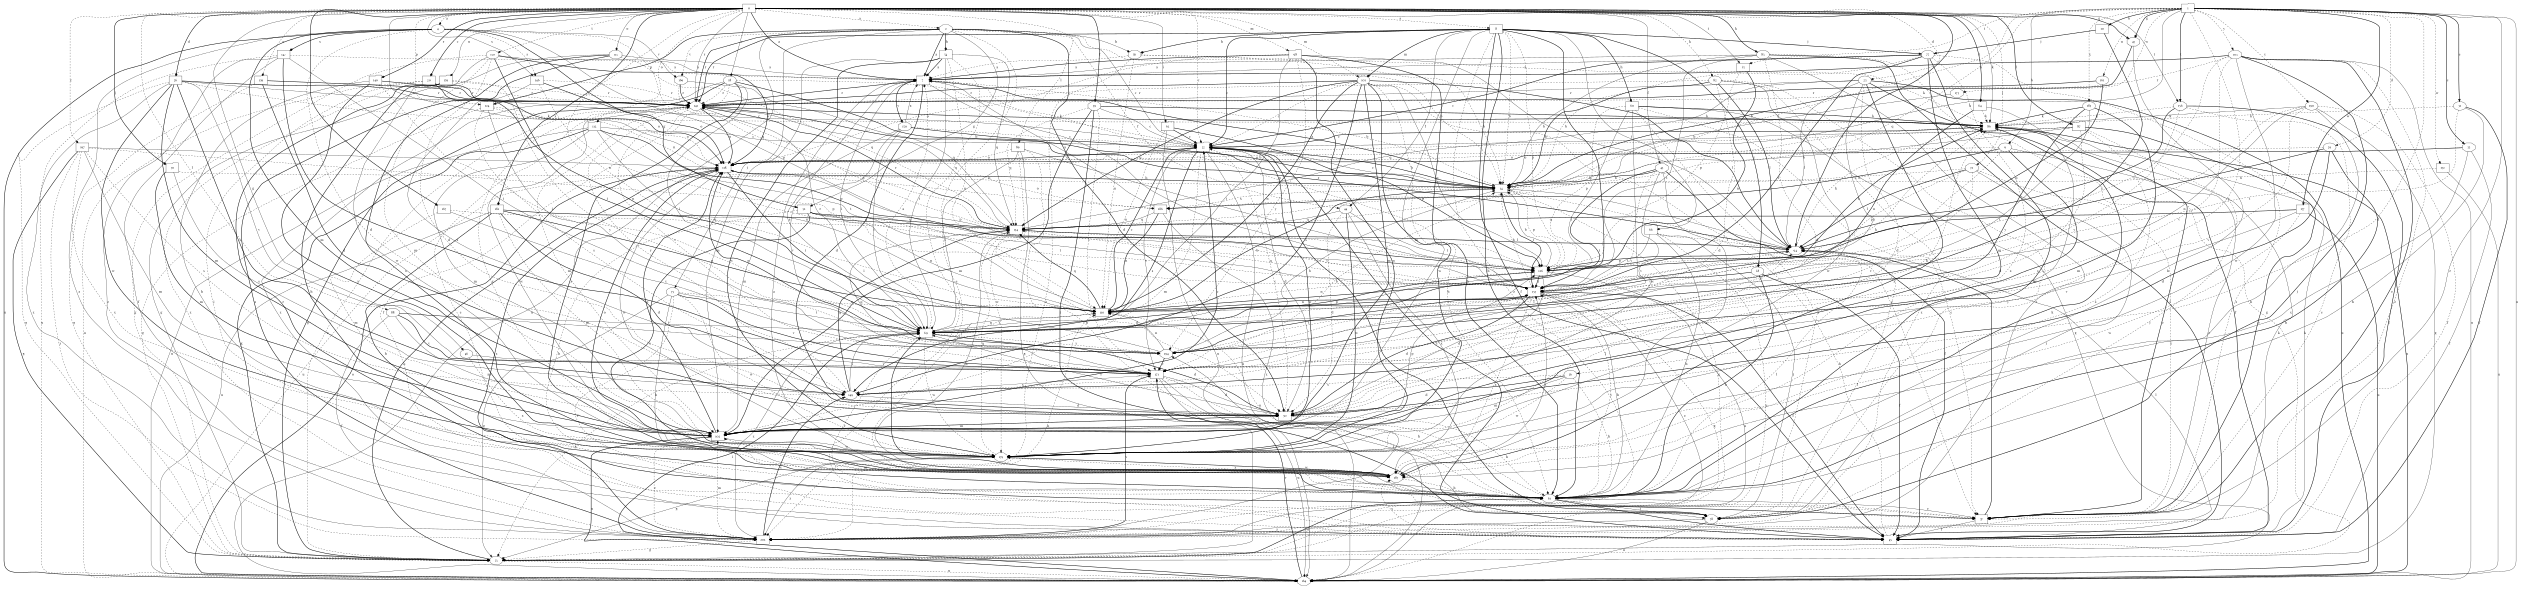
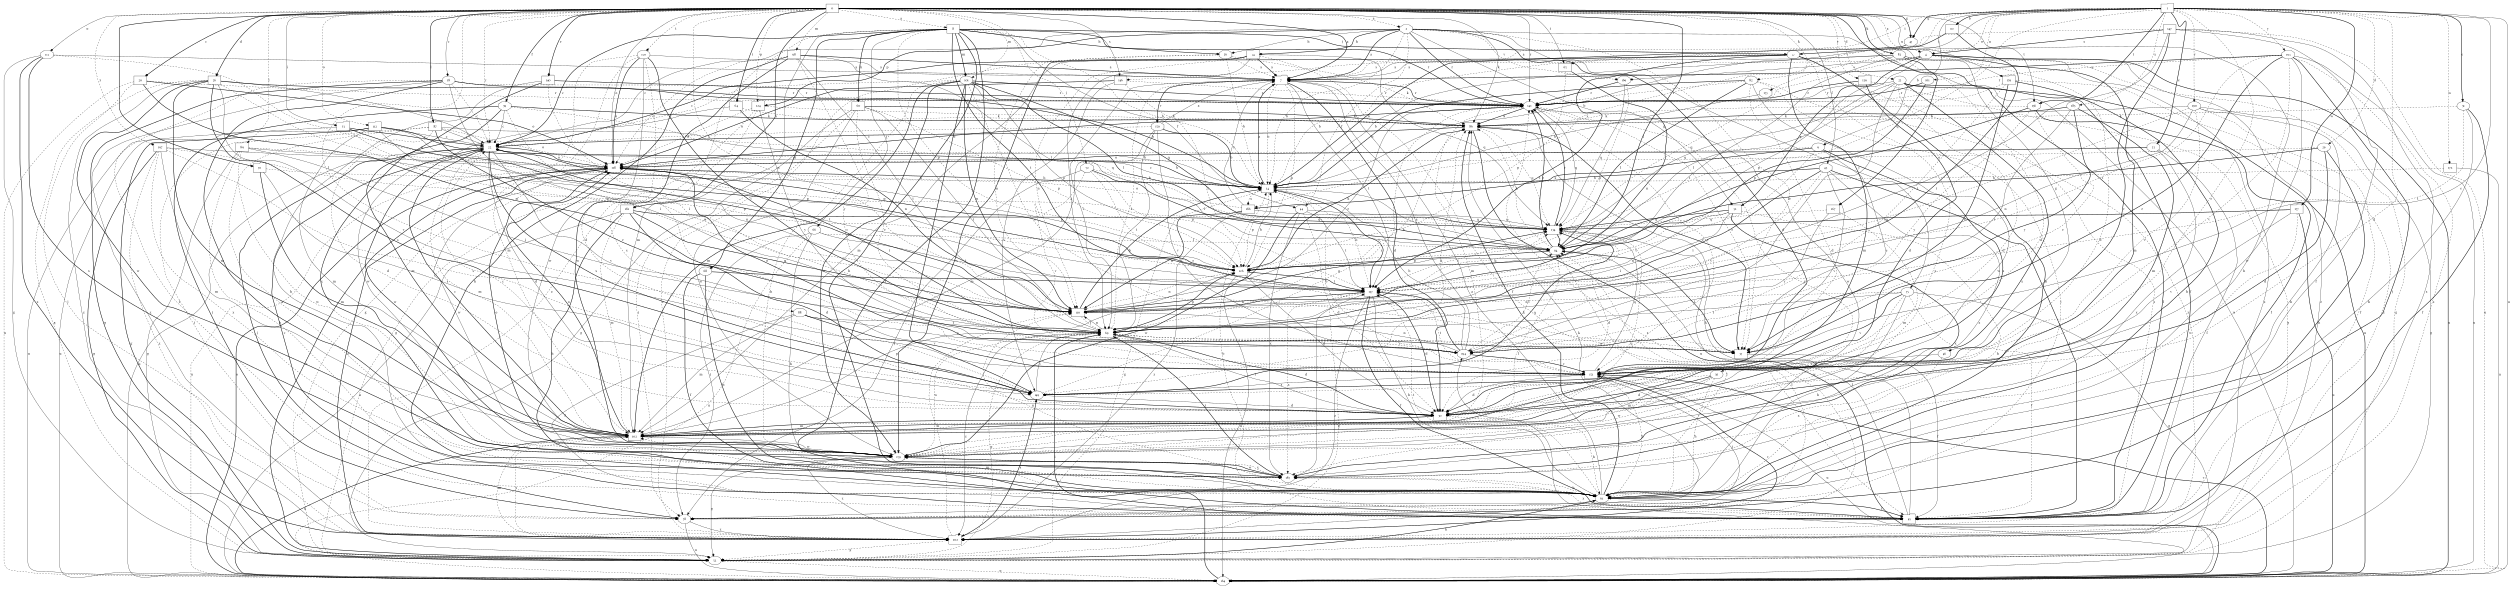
(339, 34) -> (2049, 42)
(666, 148) -> (661, 216)
(1651, 230) -> (814, 230)
(1765, 502) -> none
